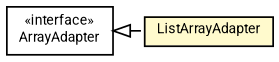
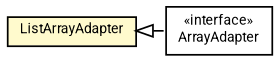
(137, 31) -> (160, 31)
